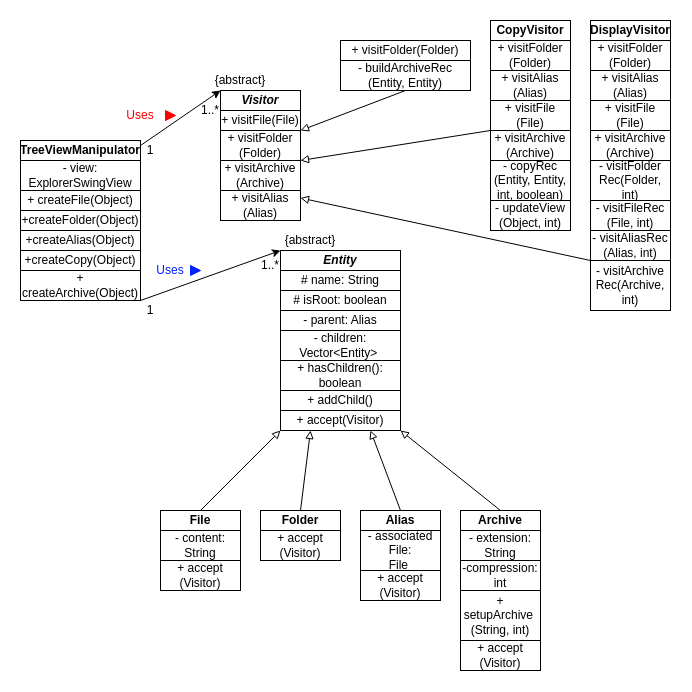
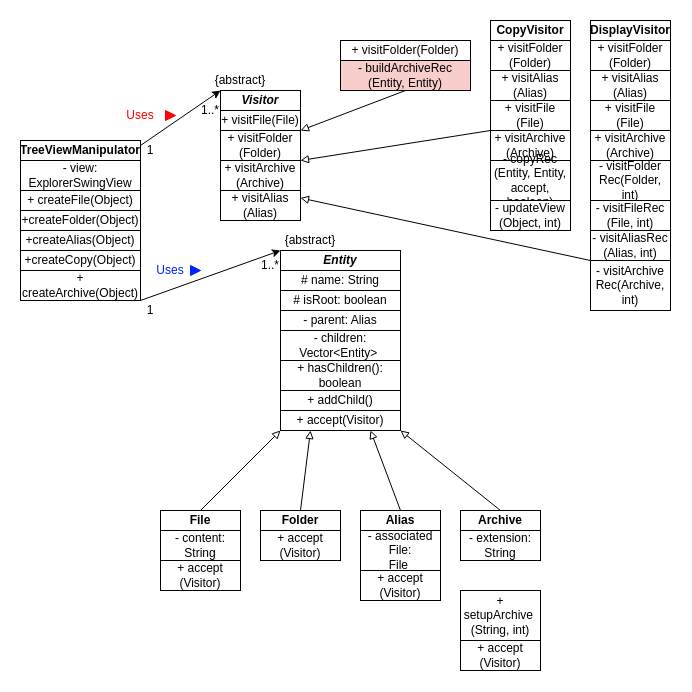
(406, 76) -> (406, 76)
(531, 181) -> (531, 181)
(501, 576) -> none
